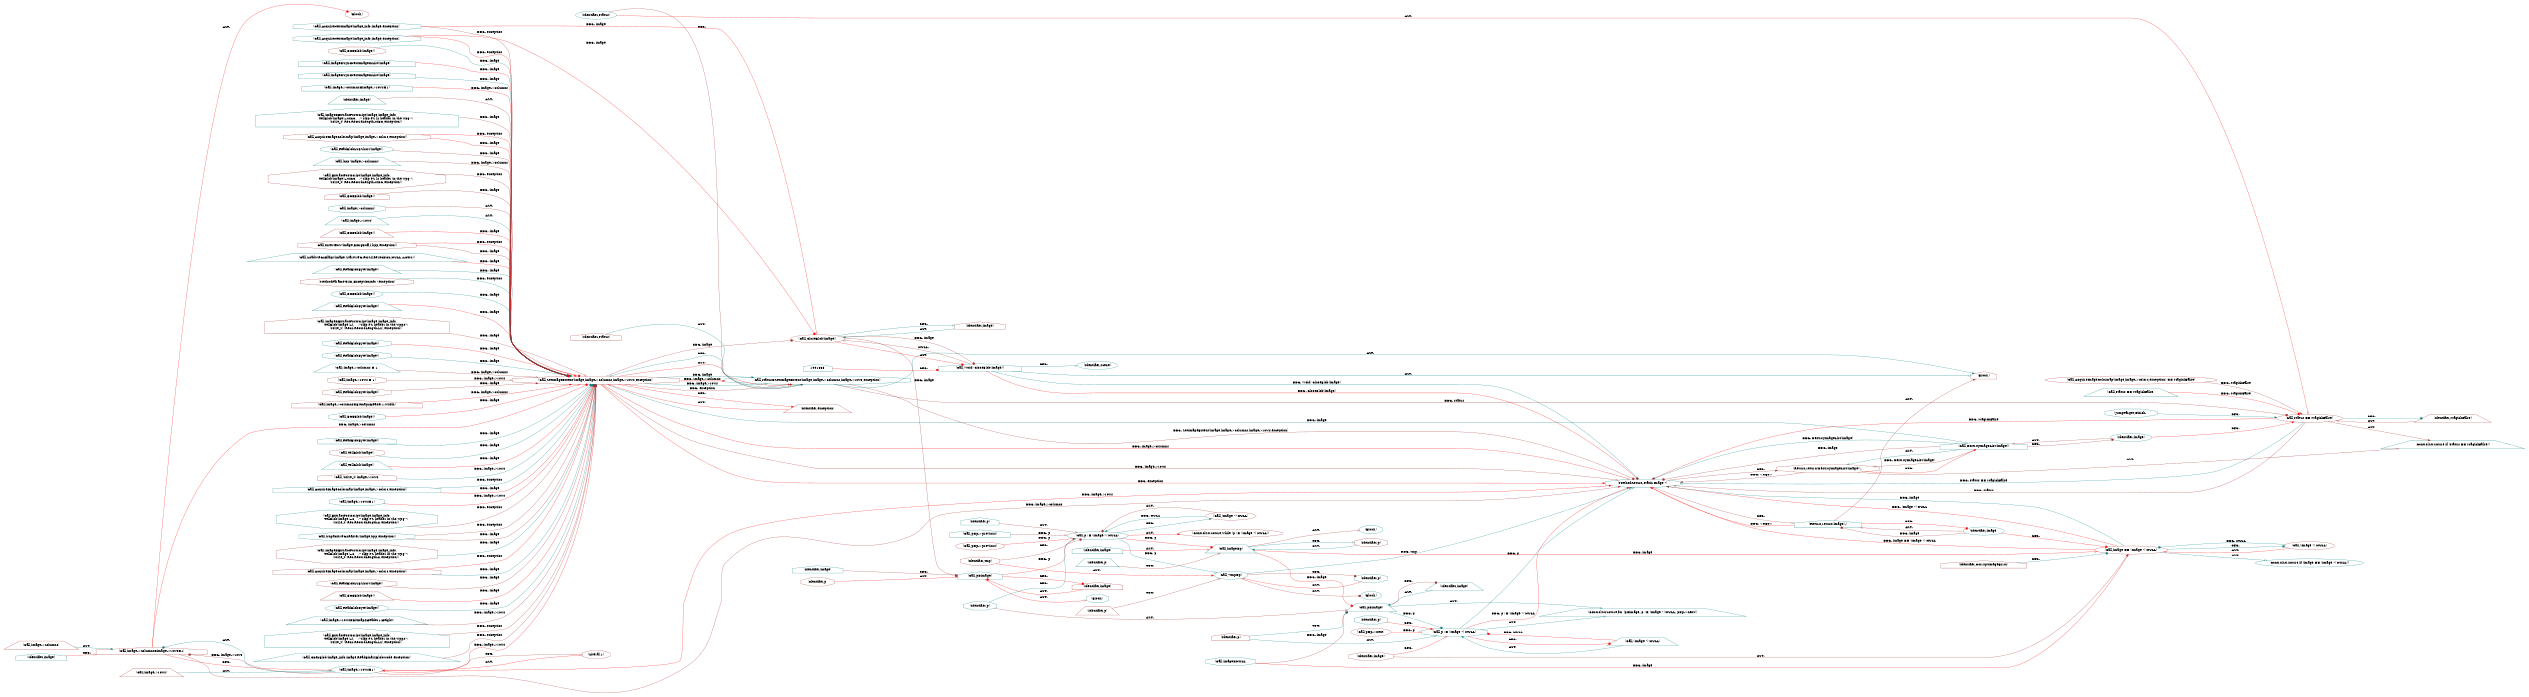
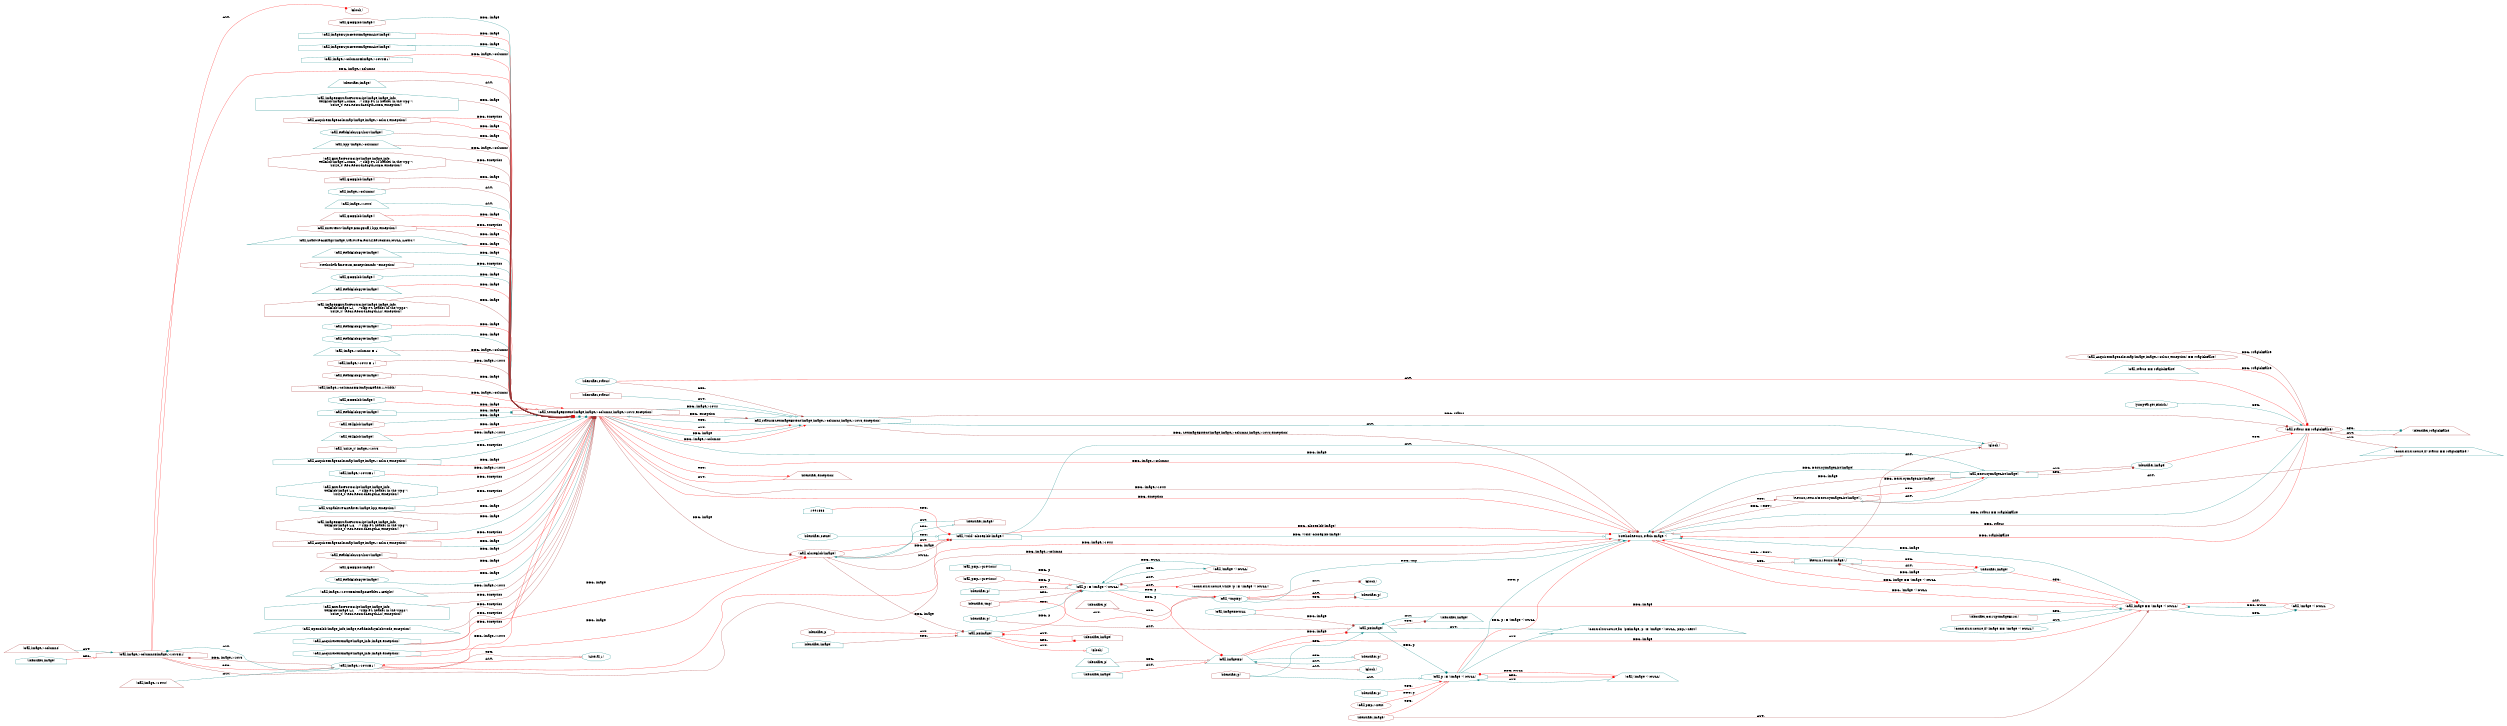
(1048, 366) -> (887, 536)
(2213, 557) -> (2078, 619)
(596, 655) -> (596, 657)
